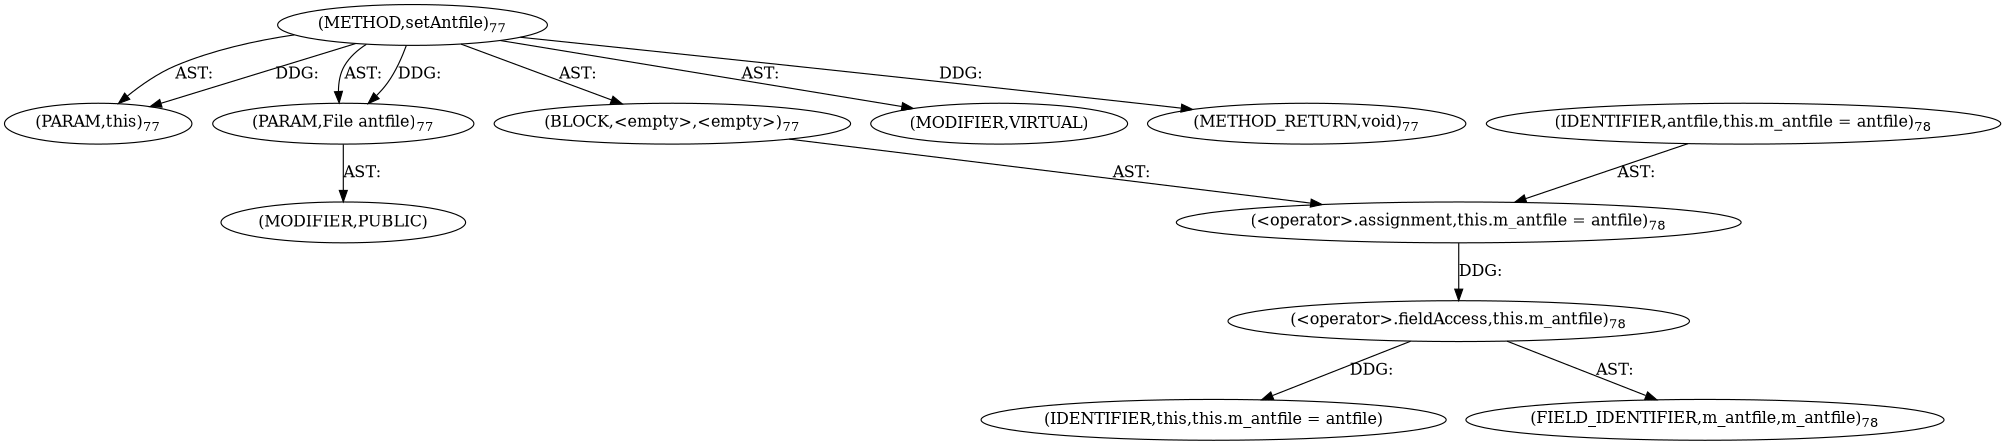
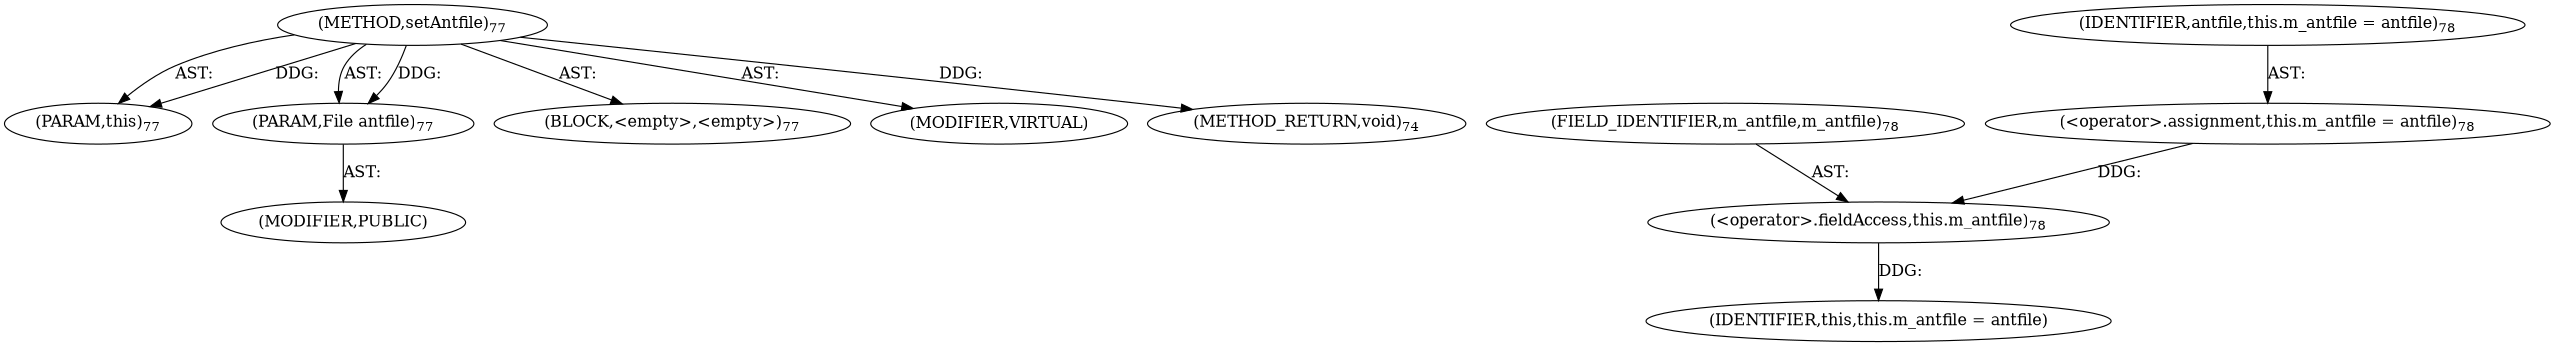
(1411, 122) -> (1411, 122)
(1050, 171) -> none
(1576, 368) -> (1797, 170)
